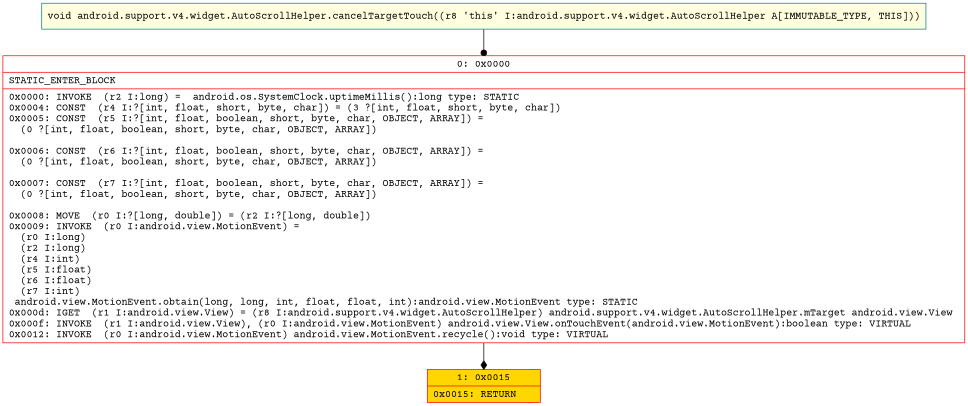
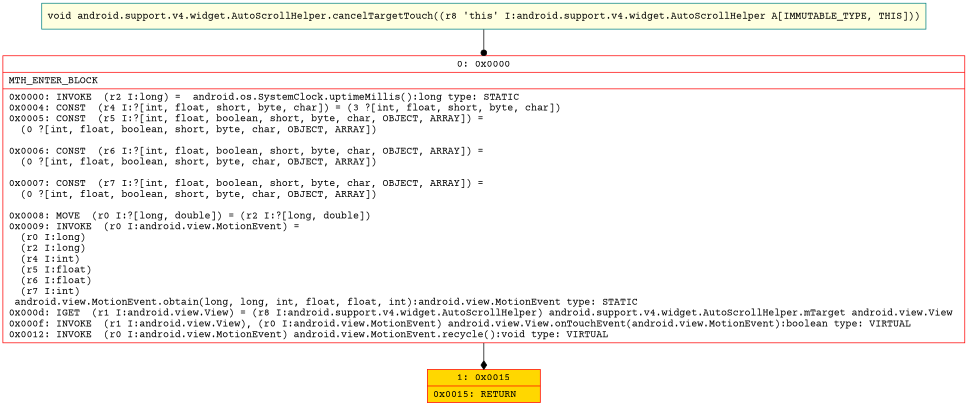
(62, 80) -> (53, 80)
